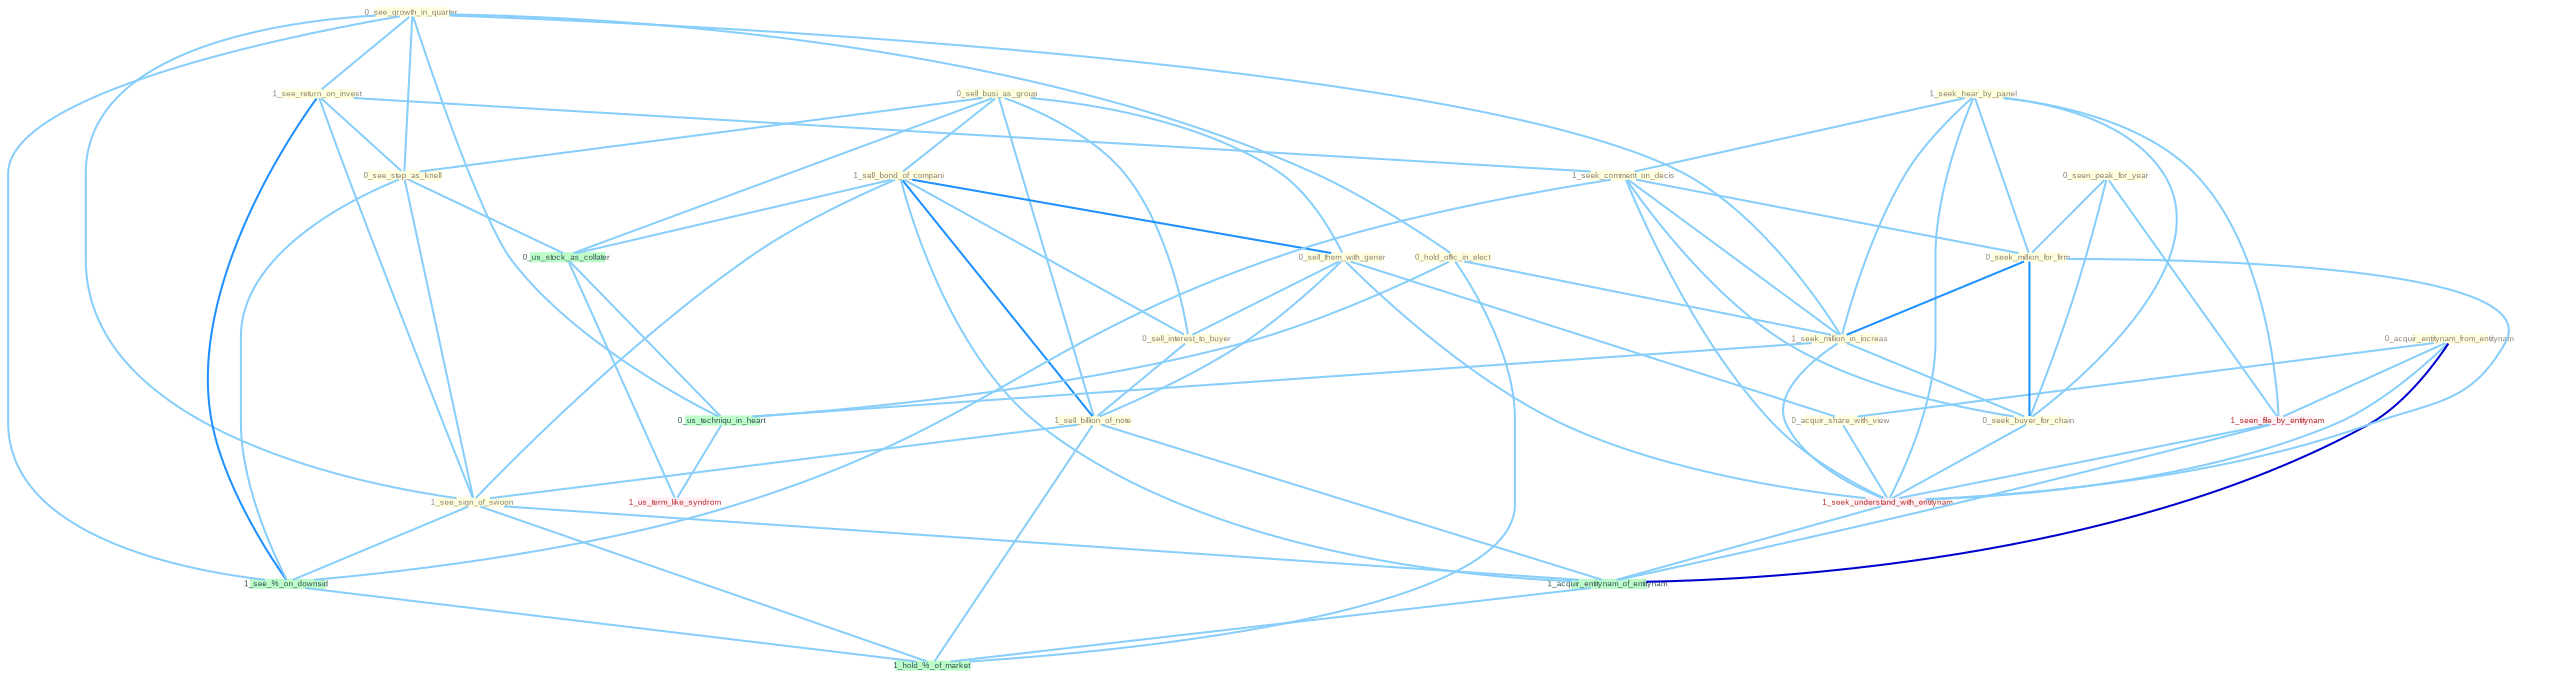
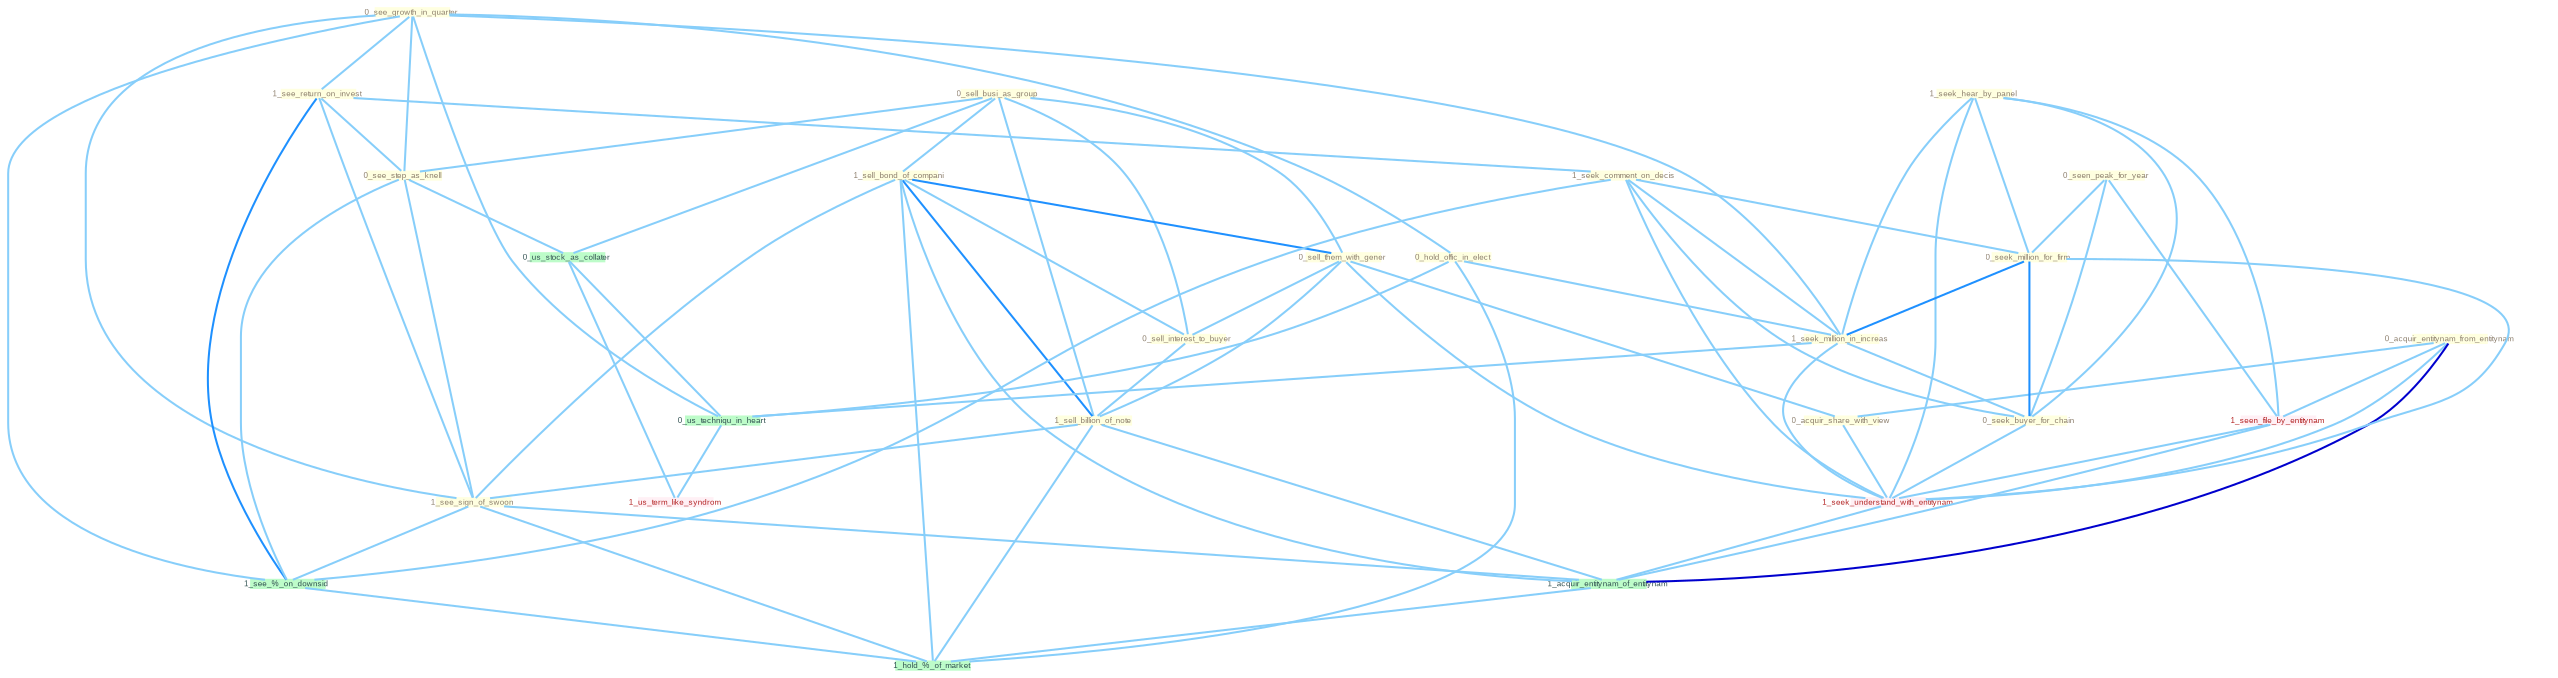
(1800, 135) -> none
(734, 216) -> (914, 384)
